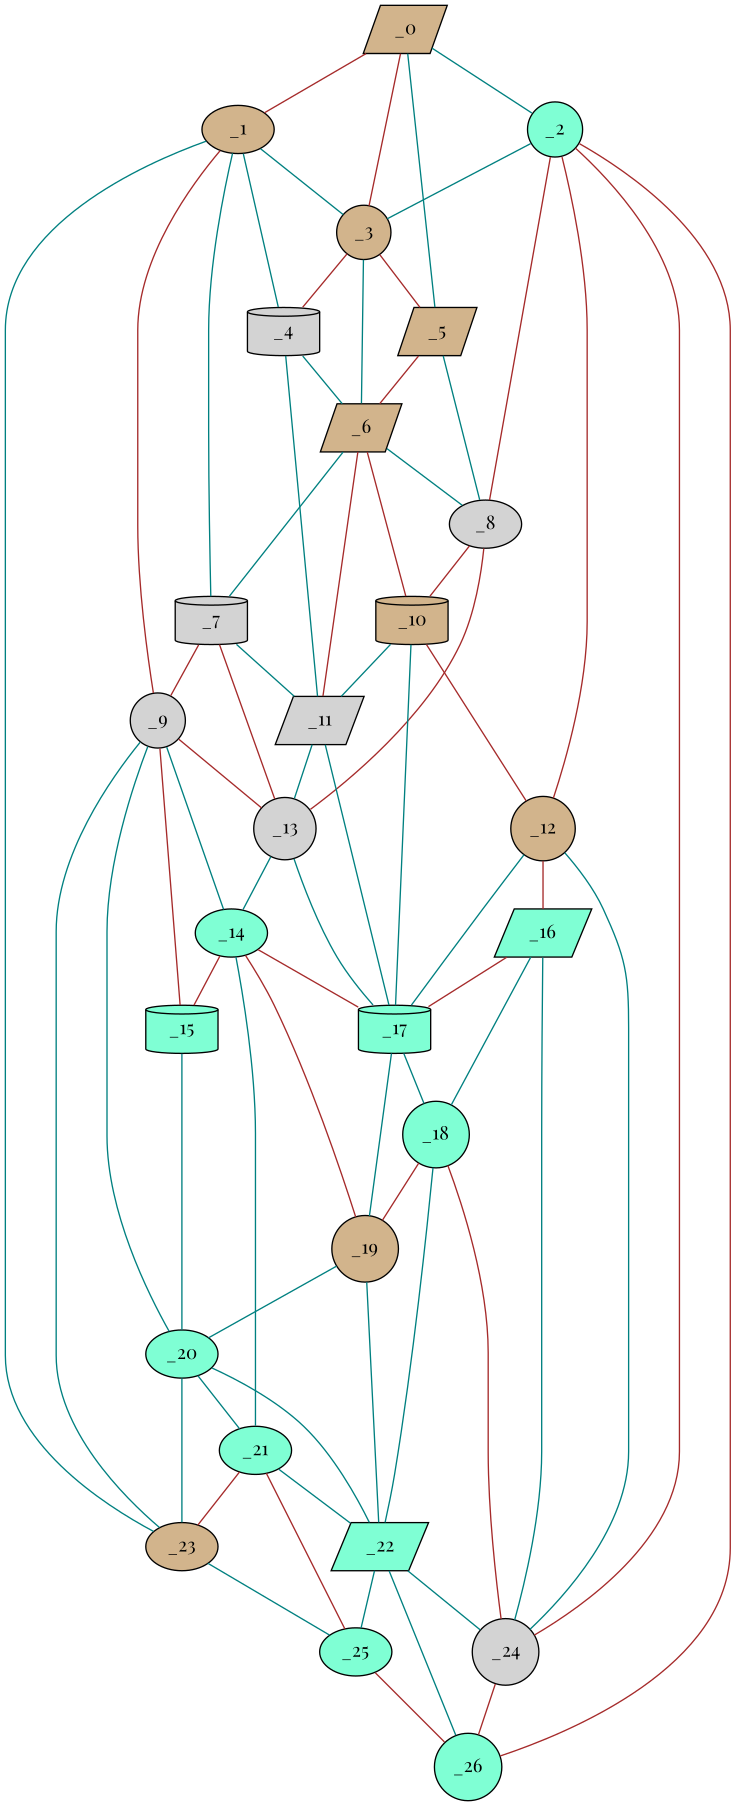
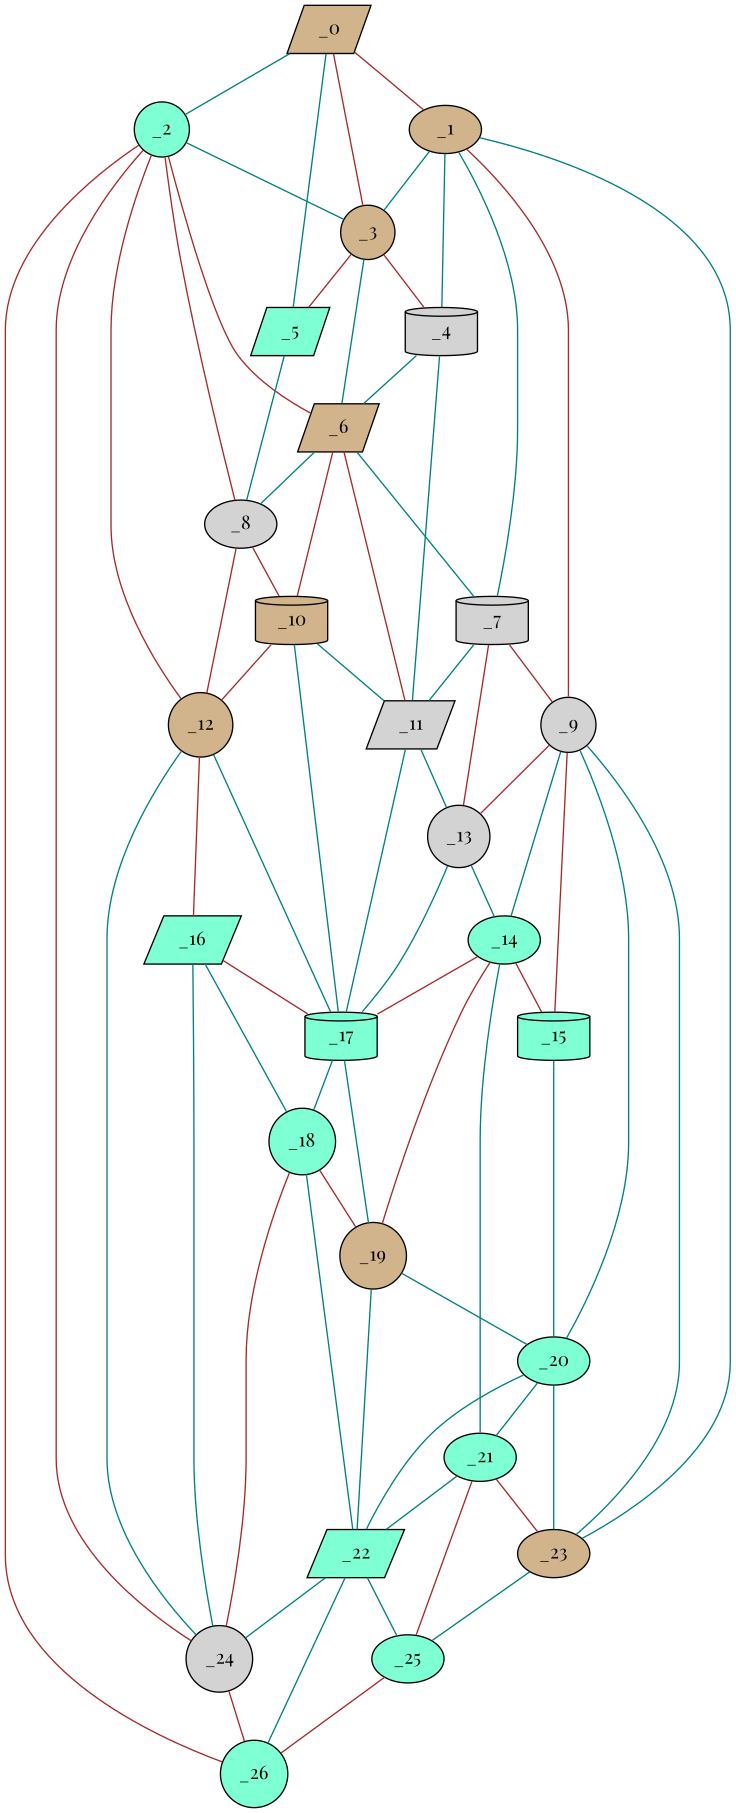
(437, 332) -> (290, 332)
(399, 380) -> (213, 303)
(427, 698) -> (221, 621)
